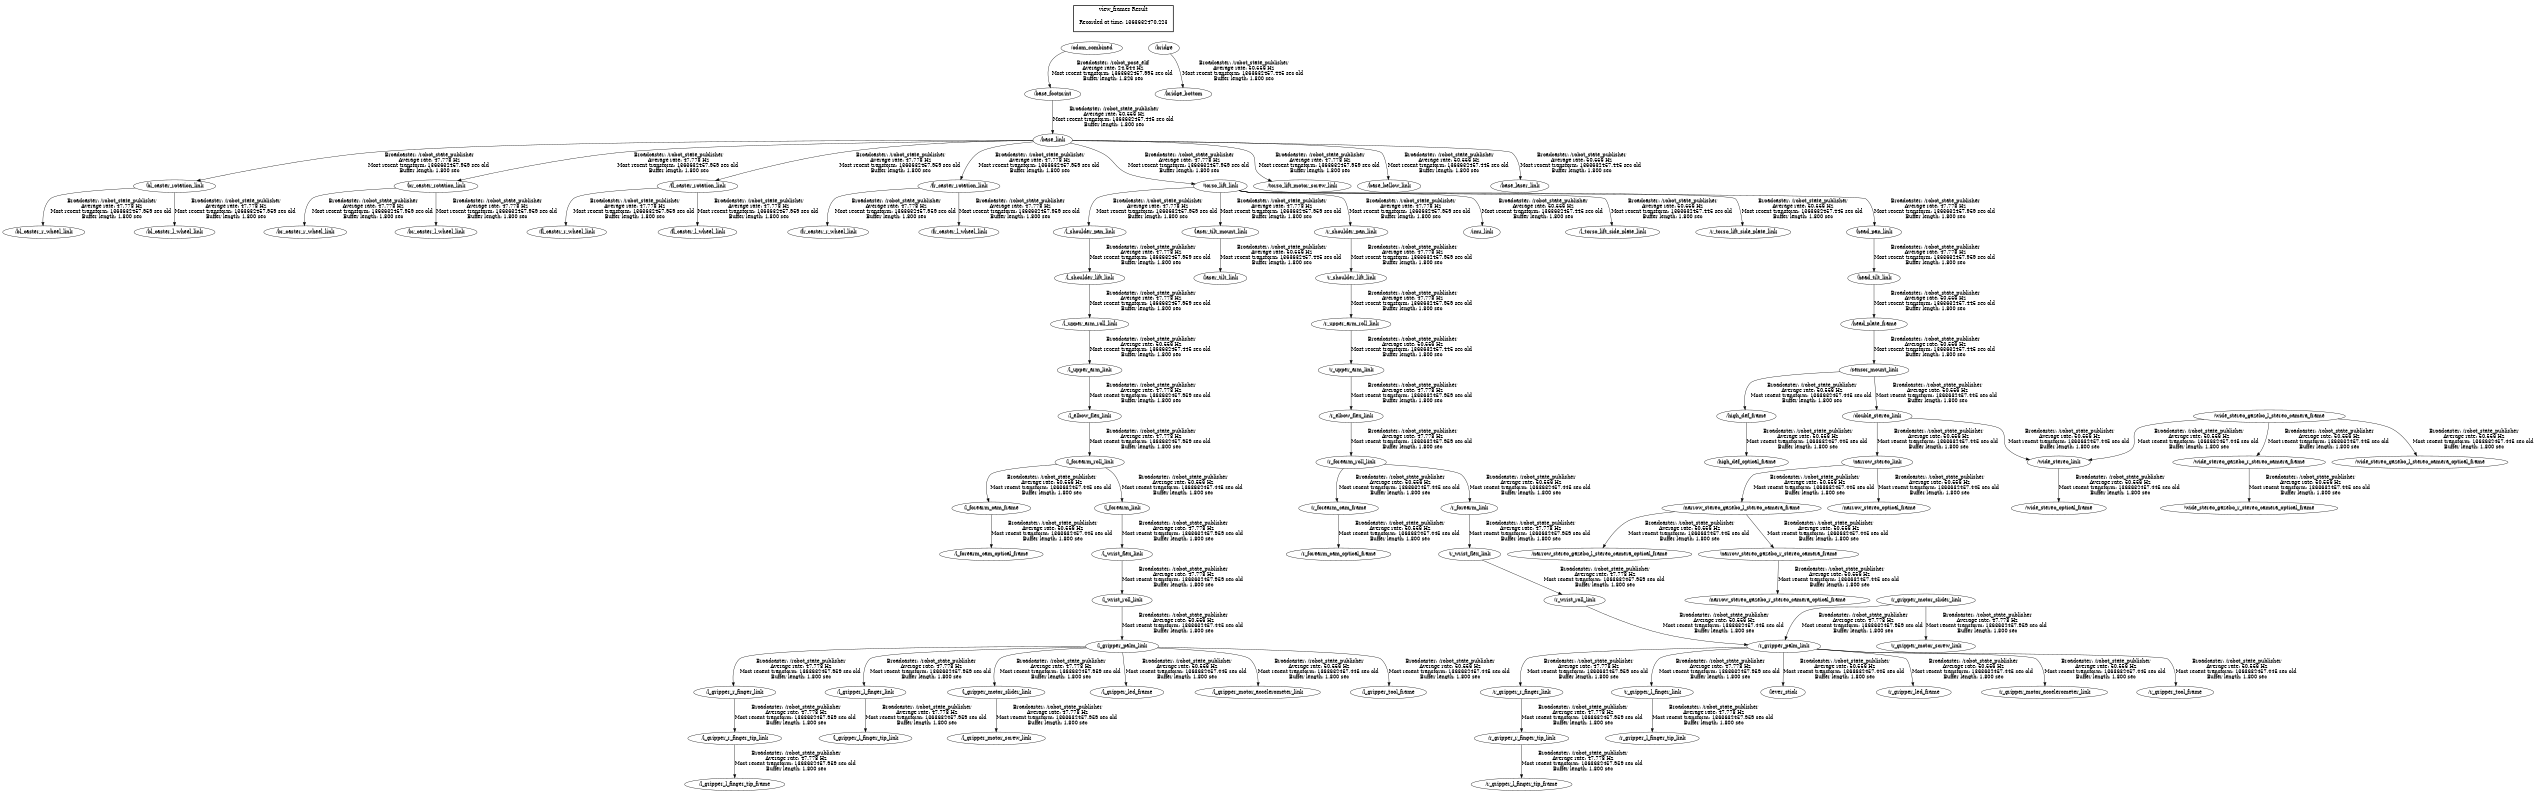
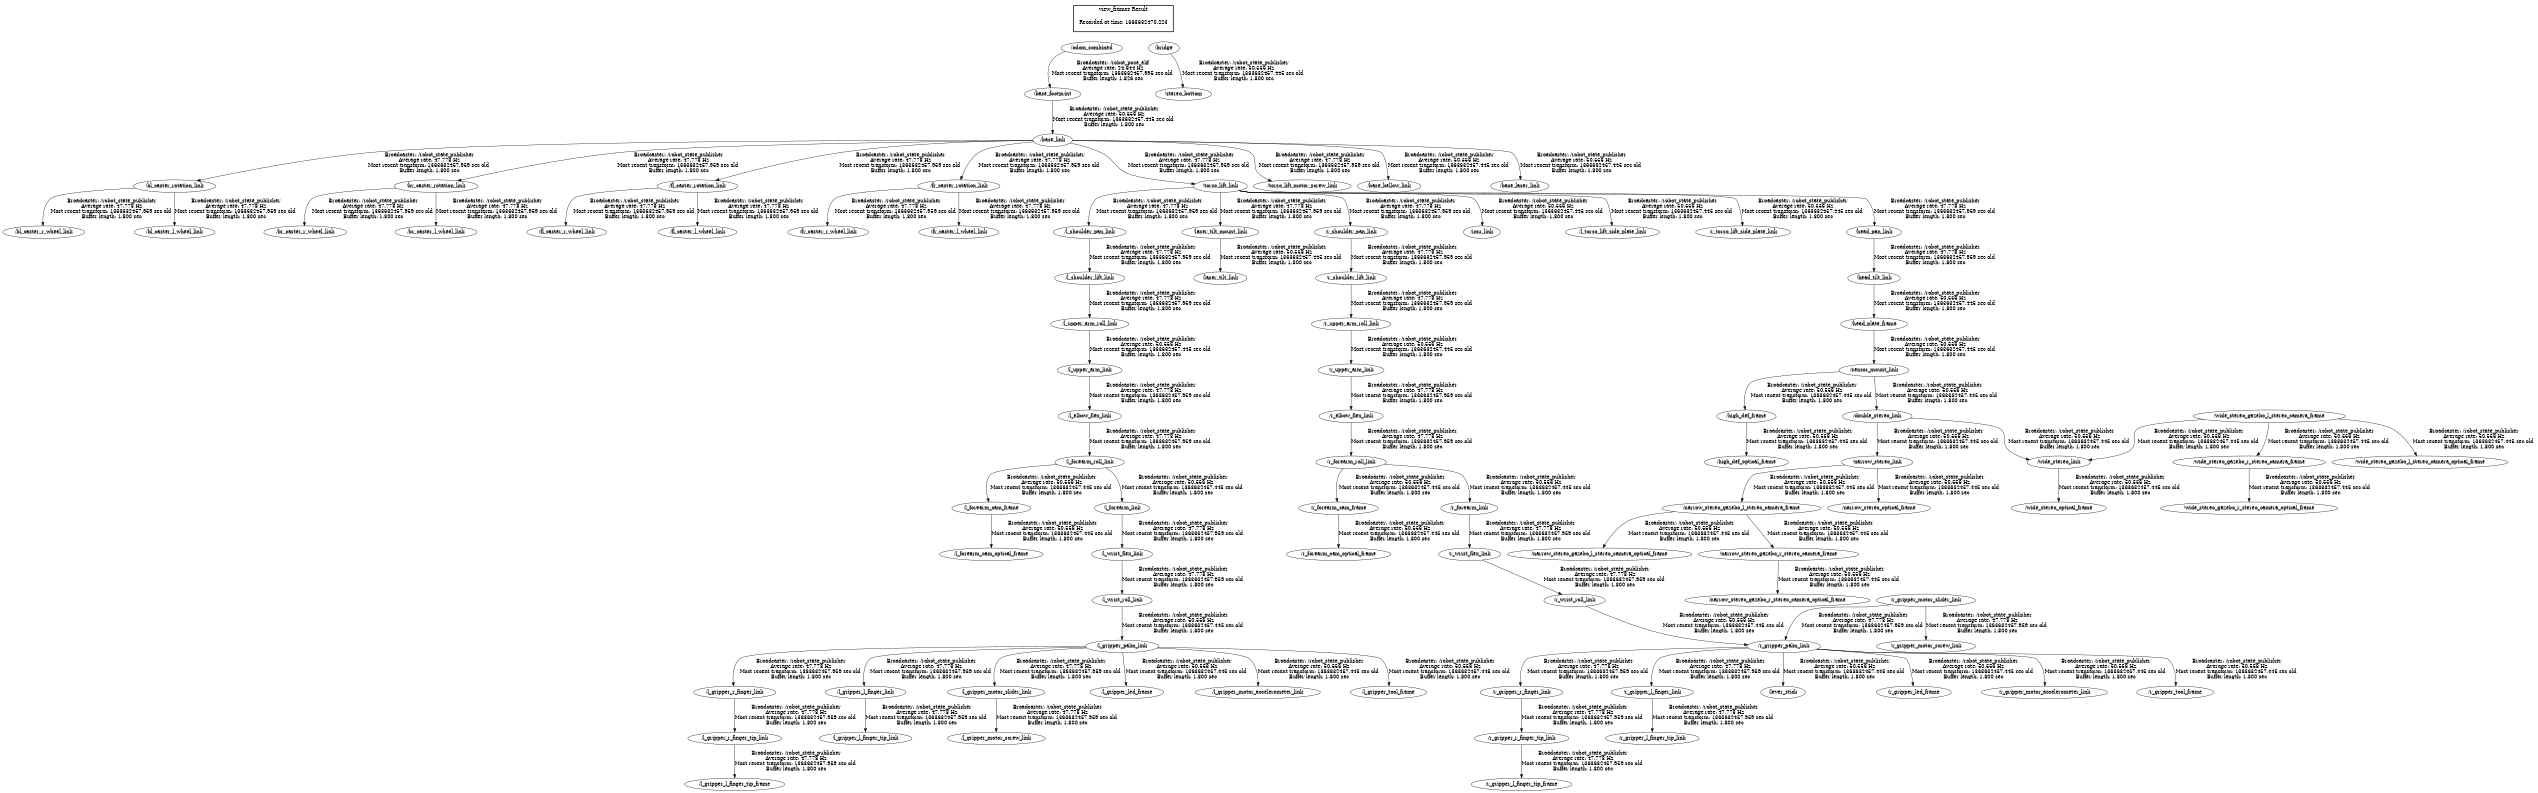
(1183, 94) -> (1183, 94)
